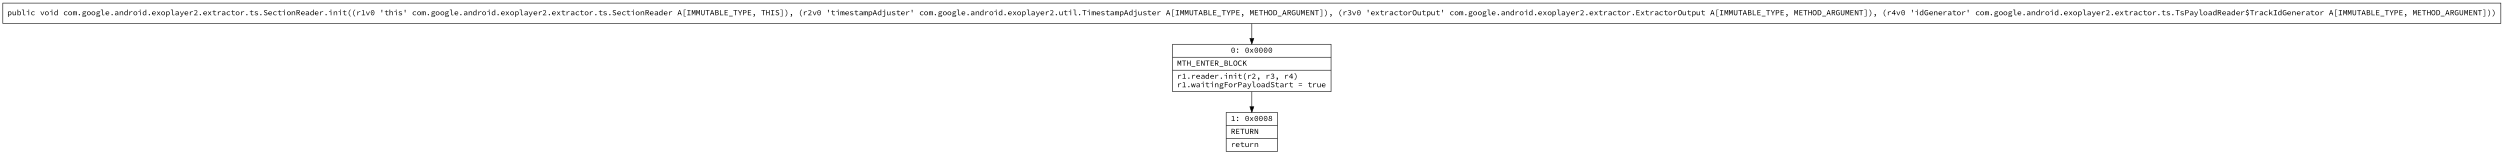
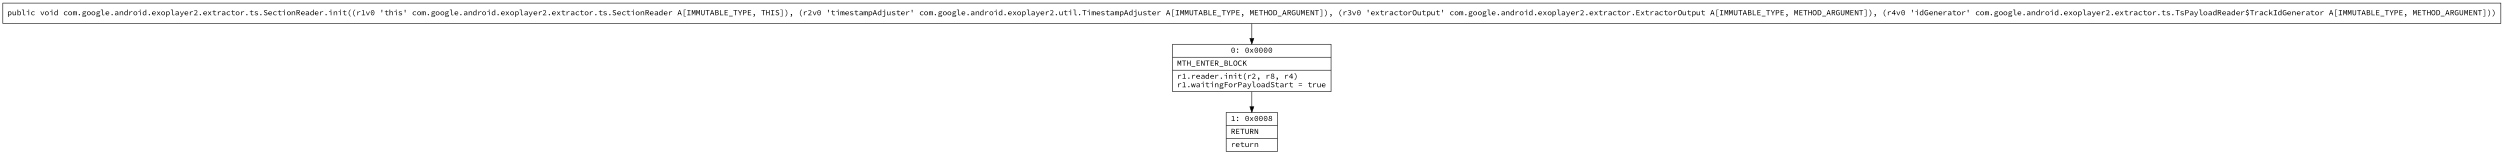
(1238, 76) -> (1238, 76)
